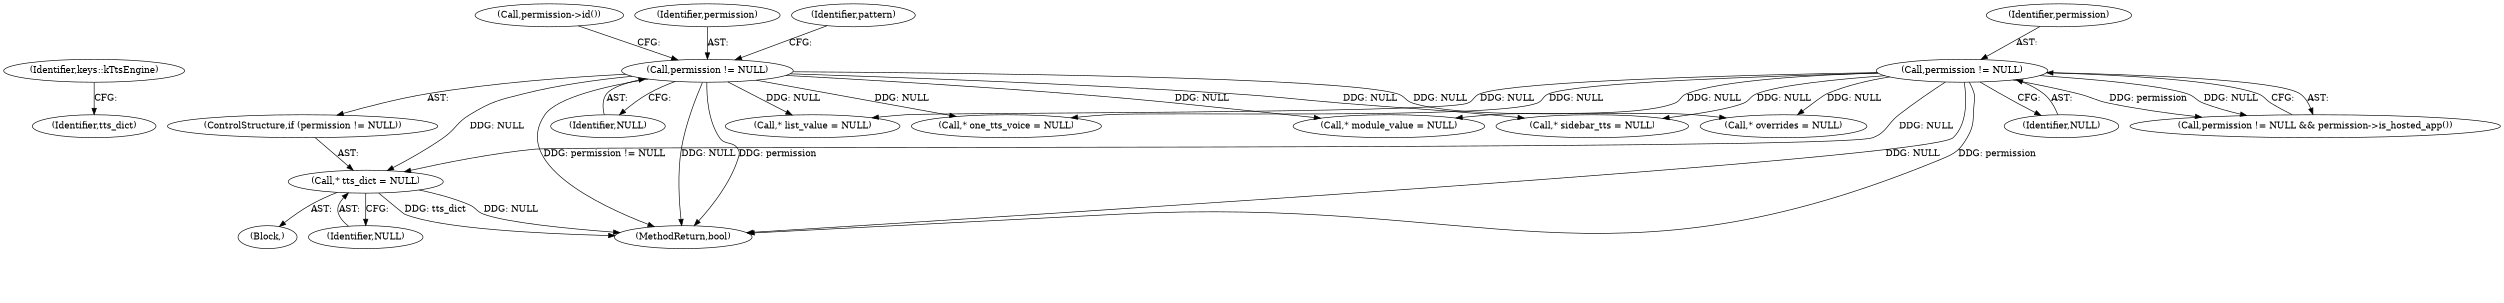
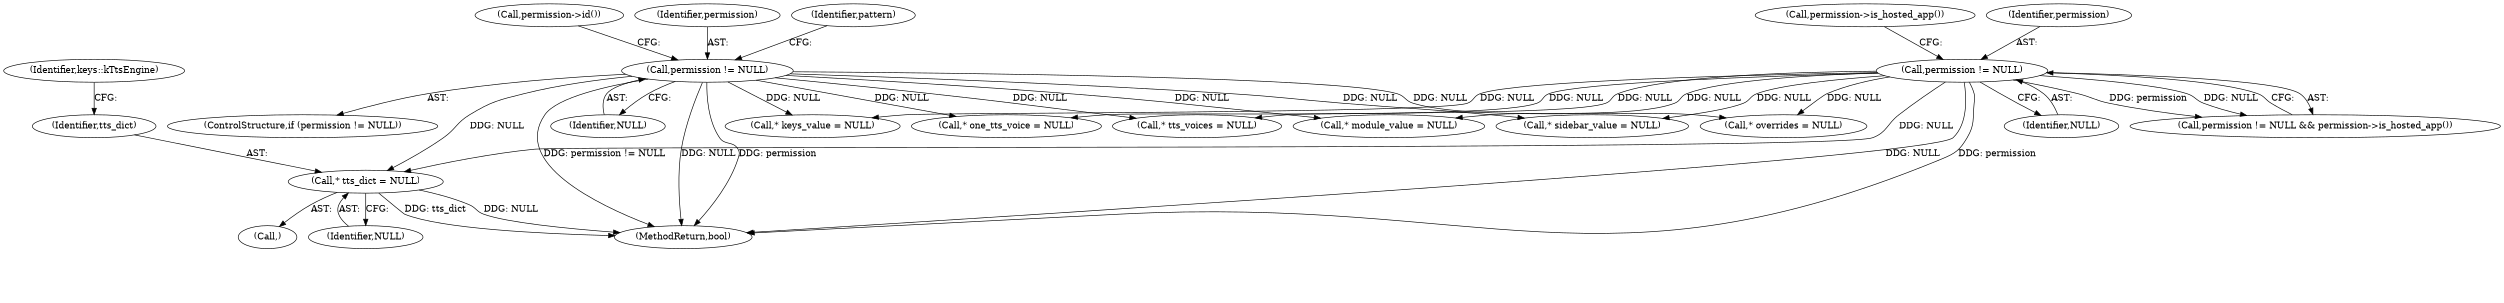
none -> (1865, 15)
(813, 126) -> (813, 126)
none -> (1197, 126)
(1592, 126) -> (1592, 126)
(332, 152) -> (225, 153)
(268, 237) -> (268, 237)
